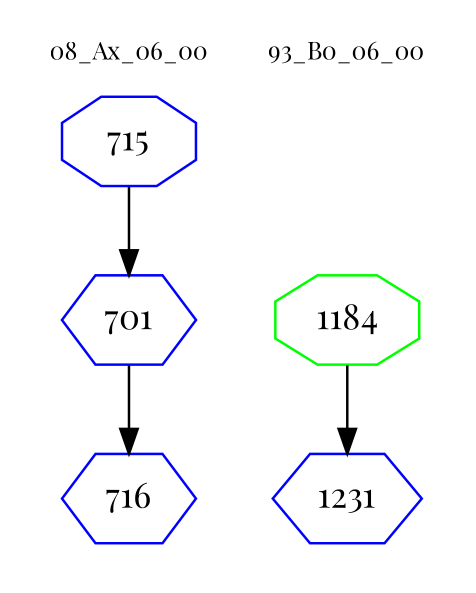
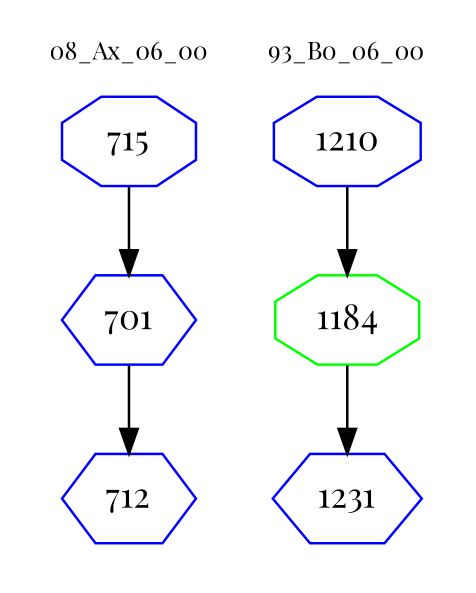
none -> (347, 141)
(129, 499) -> (129, 499)
